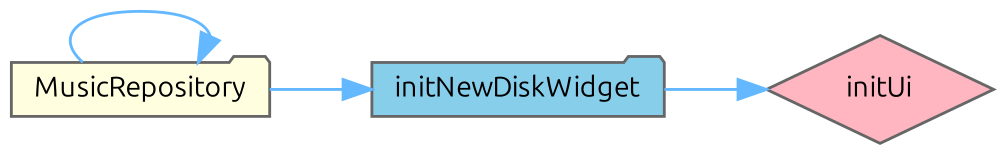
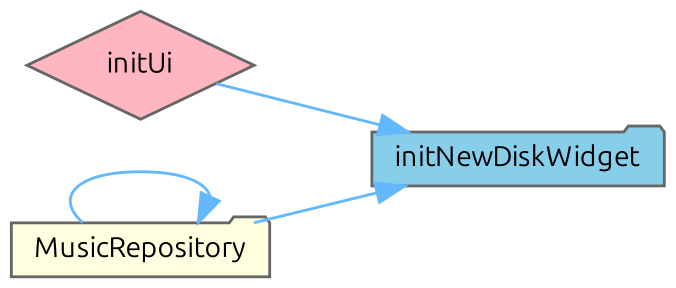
(701, 89) -> (298, 104)
